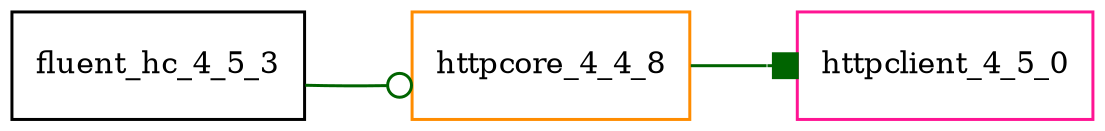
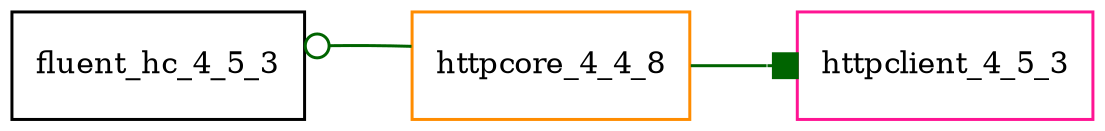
(945, 66) -> (945, 66)
(346, 86) -> (370, 46)
